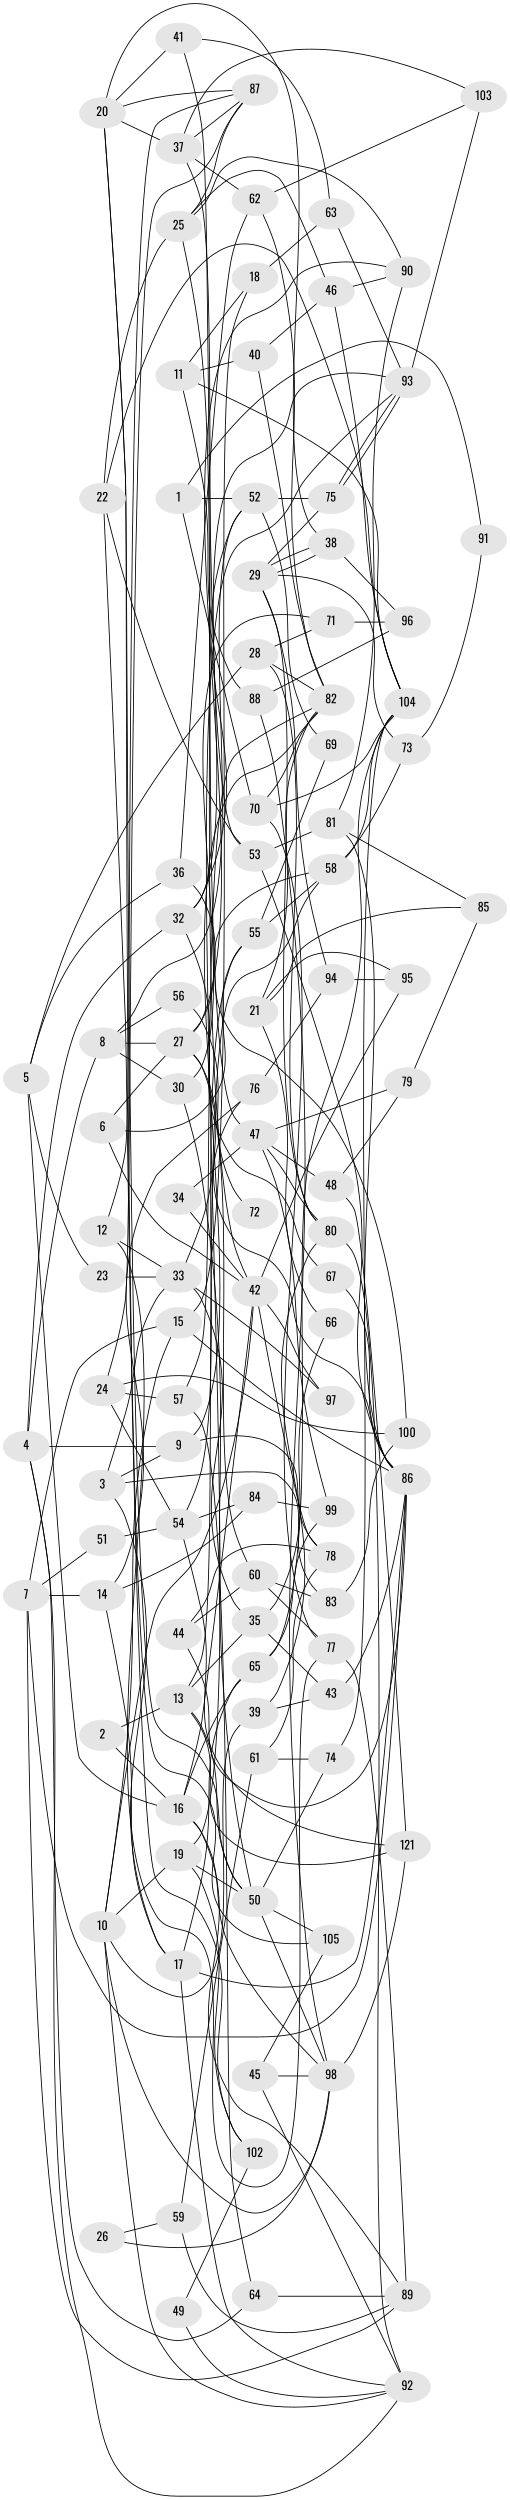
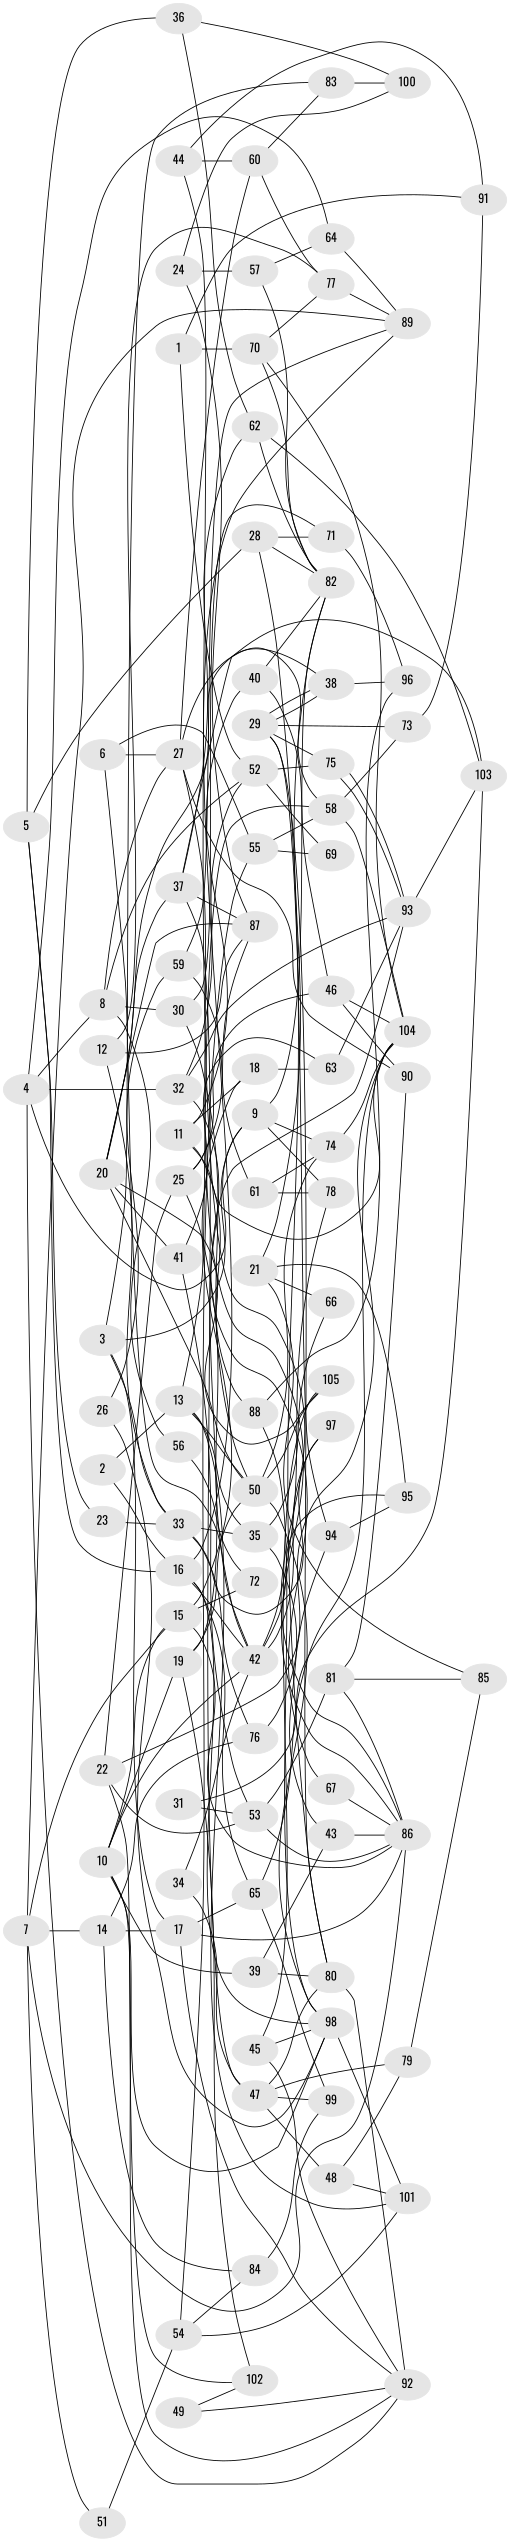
(310, 168) -> none
none -> (286, 1128)
(148, 1471) -> none
(232, 1554) -> (366, 43)
none -> (217, 1600)
none -> (179, 1805)
(408, 1846) -> (408, 2199)
